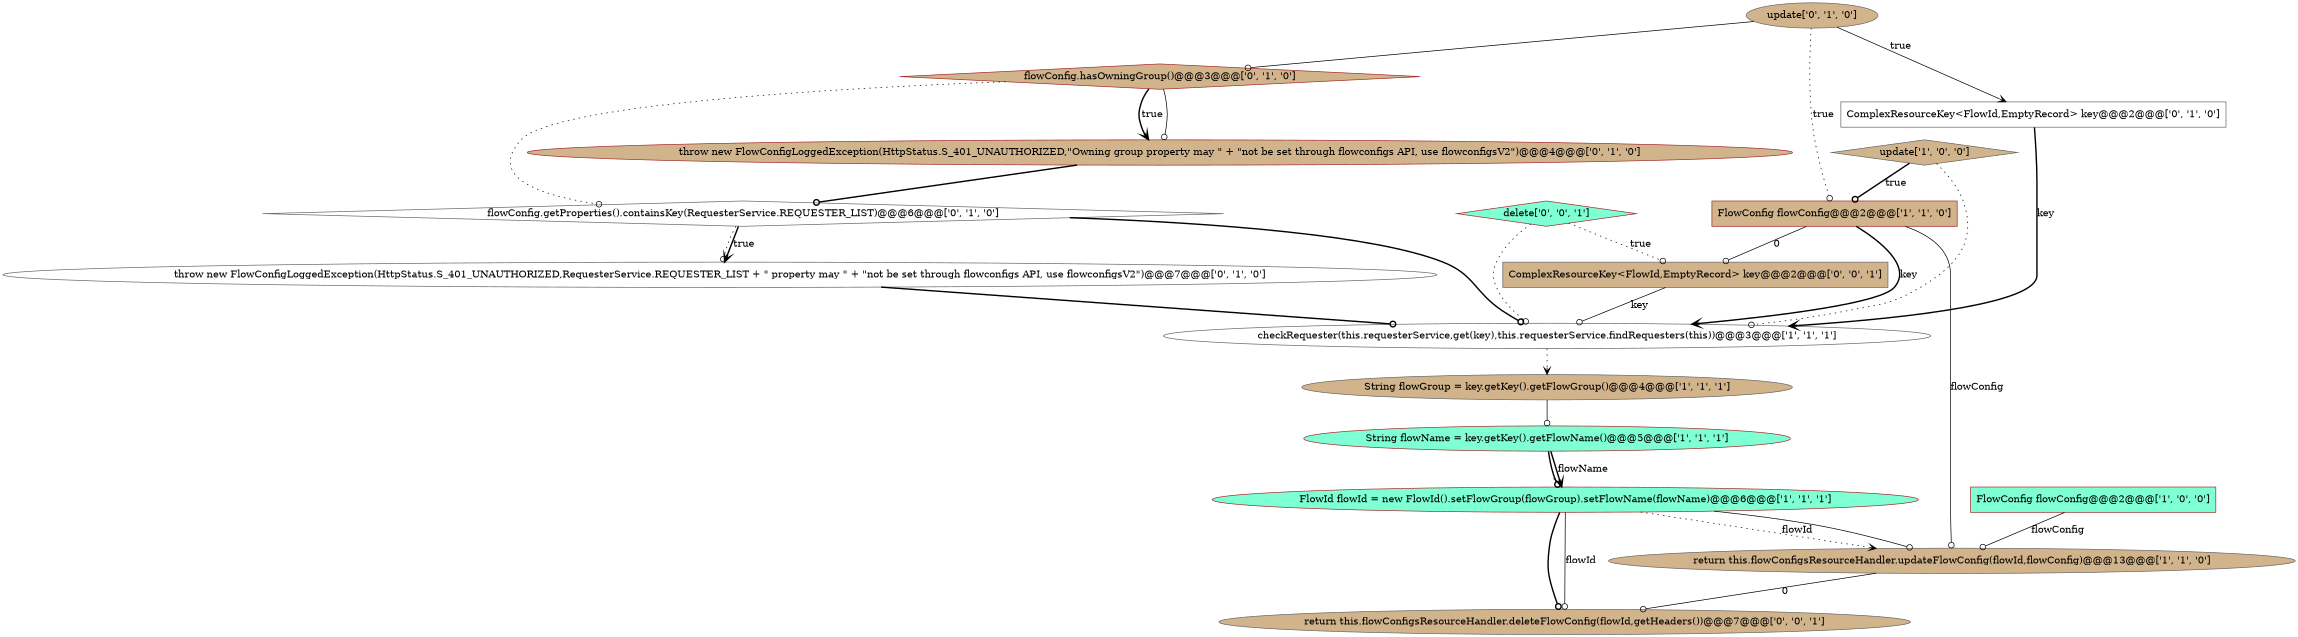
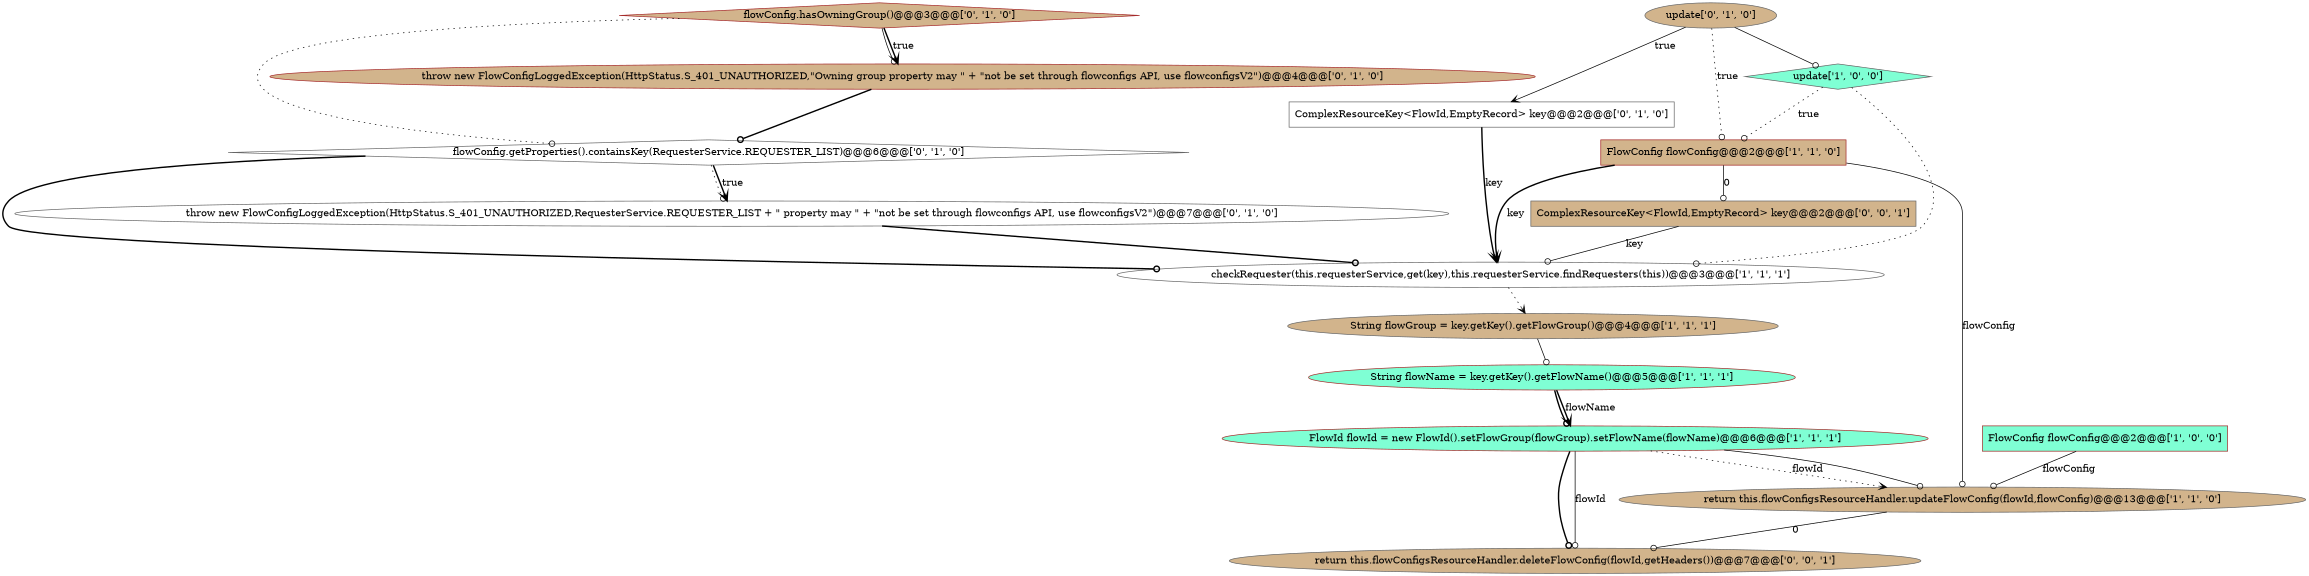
(1502, 45) -> (1774, 46)
(1924, 153) -> (1838, 77)
(1884, 180) -> (1785, 112)
(1546, 214) -> none
